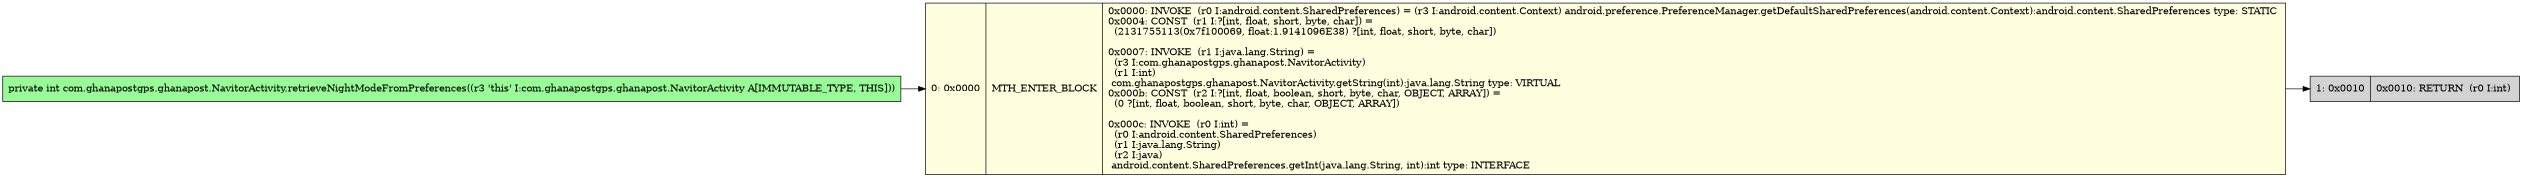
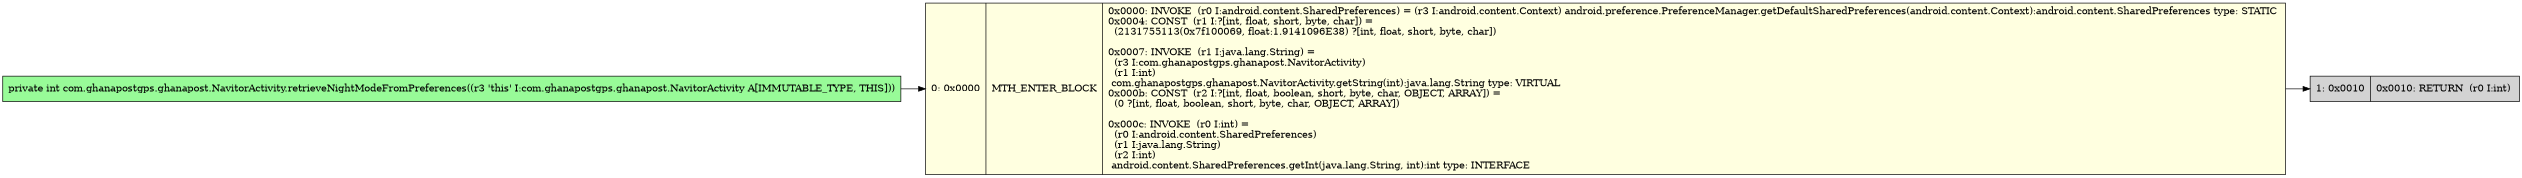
(1135, 155) -> (1132, 155)
